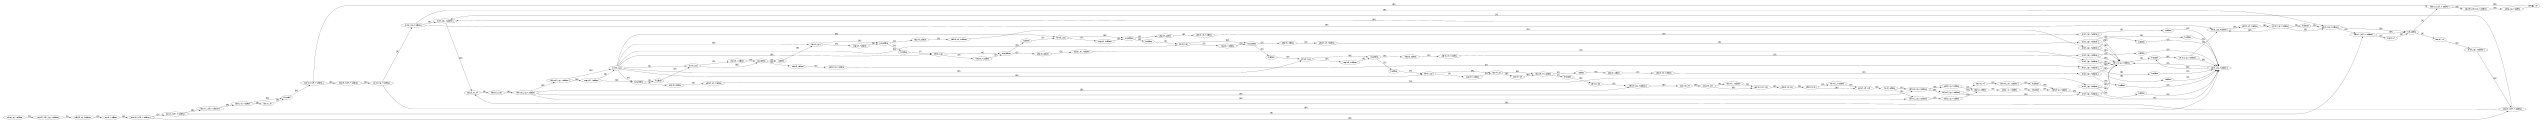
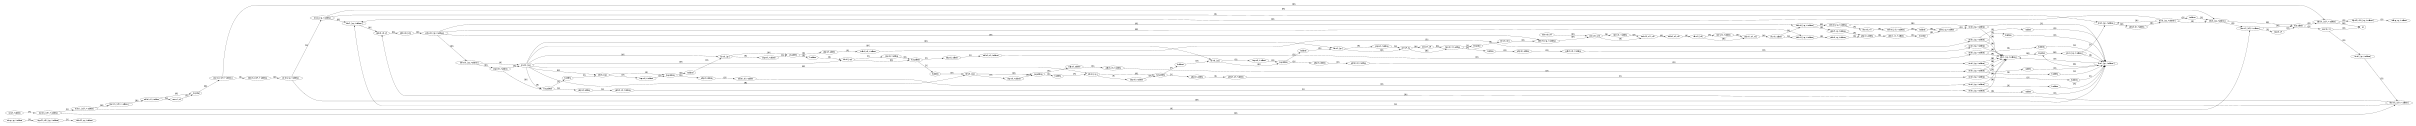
(2527, 8) -> (2346, 29)
(1663, 86) -> (1573, 39)
(97, 117) -> none
